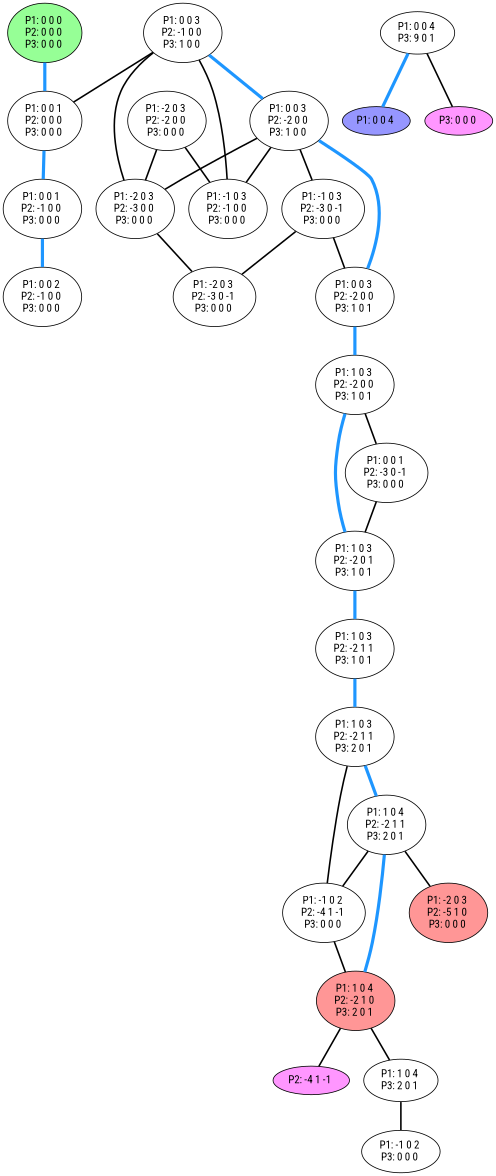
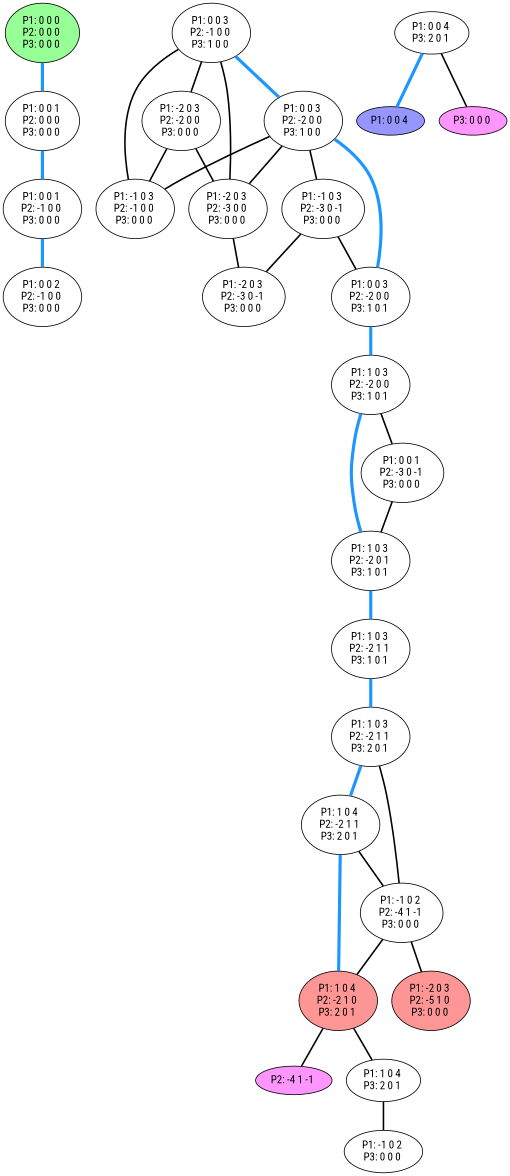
(418, 33) -> (432, 33)
(113, 77) -> (196, 77)
(418, 869) -> (416, 957)
